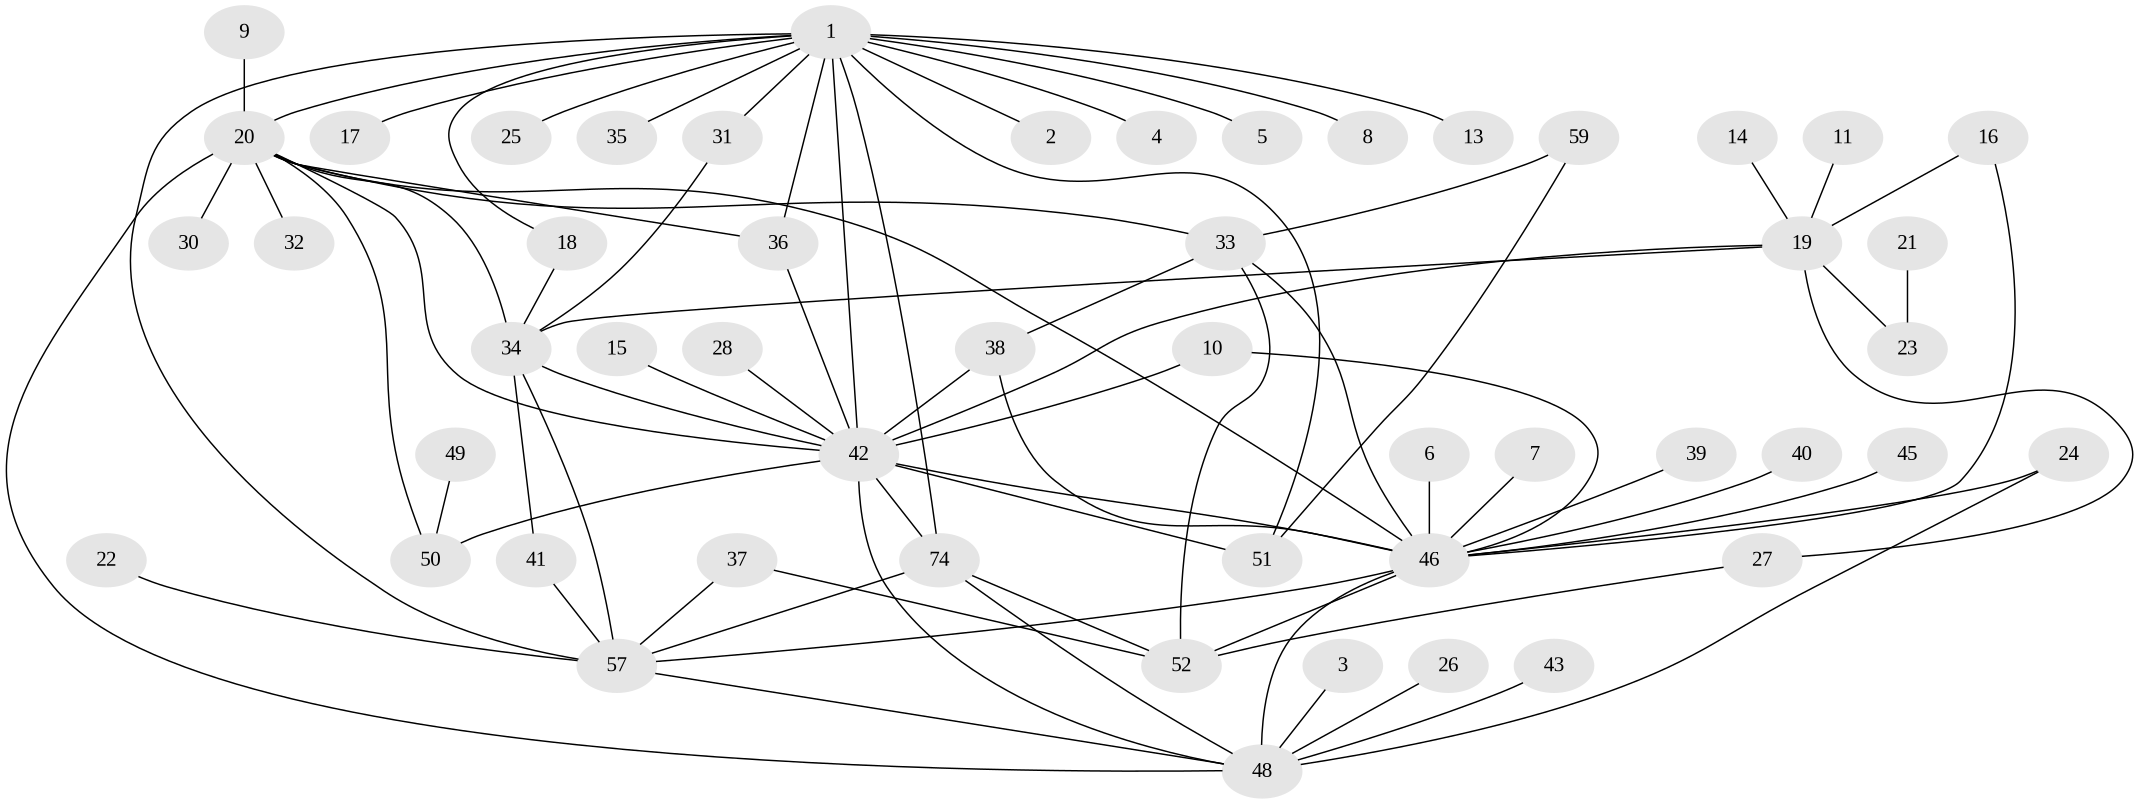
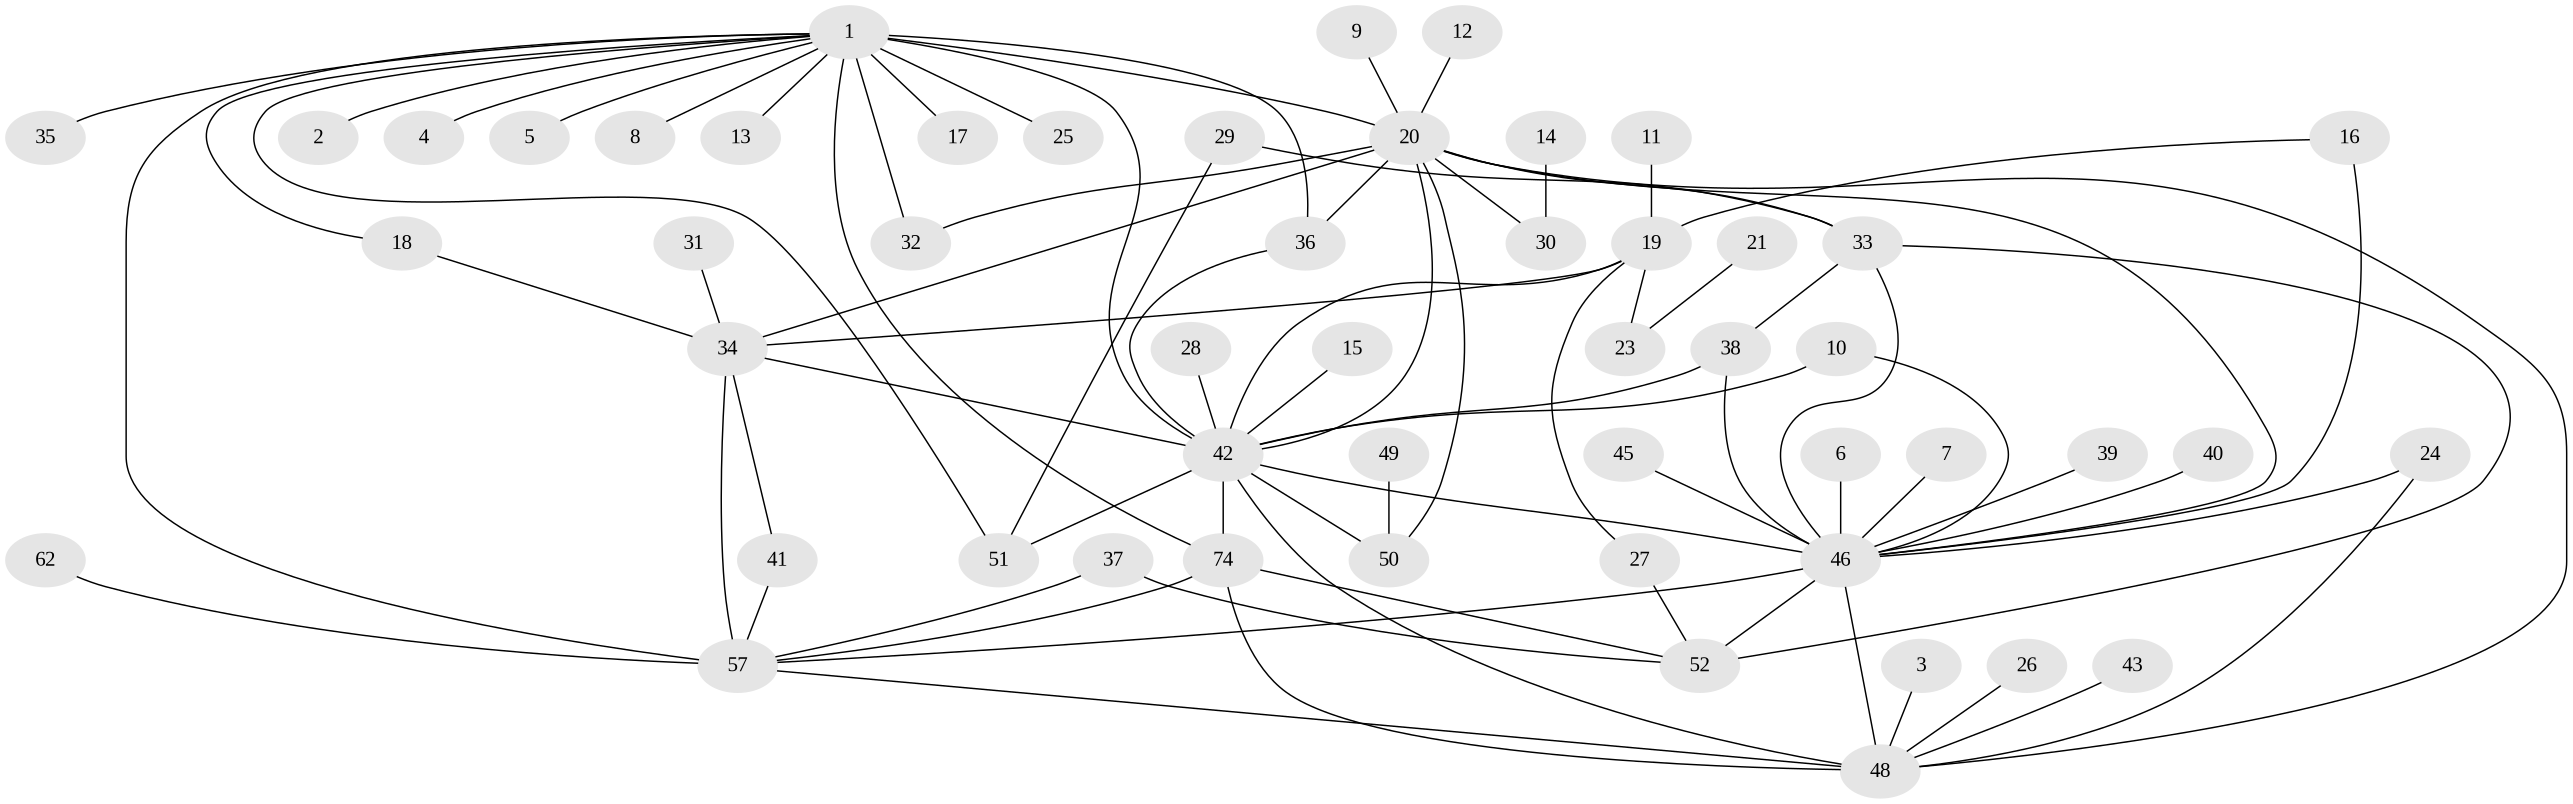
none -> (1462, 32)
(777, 85) -> (880, 138)
(1579, 138) -> (1225, 138)
(1770, 191) -> (1546, 191)
(106, 560) -> (45, 560)
